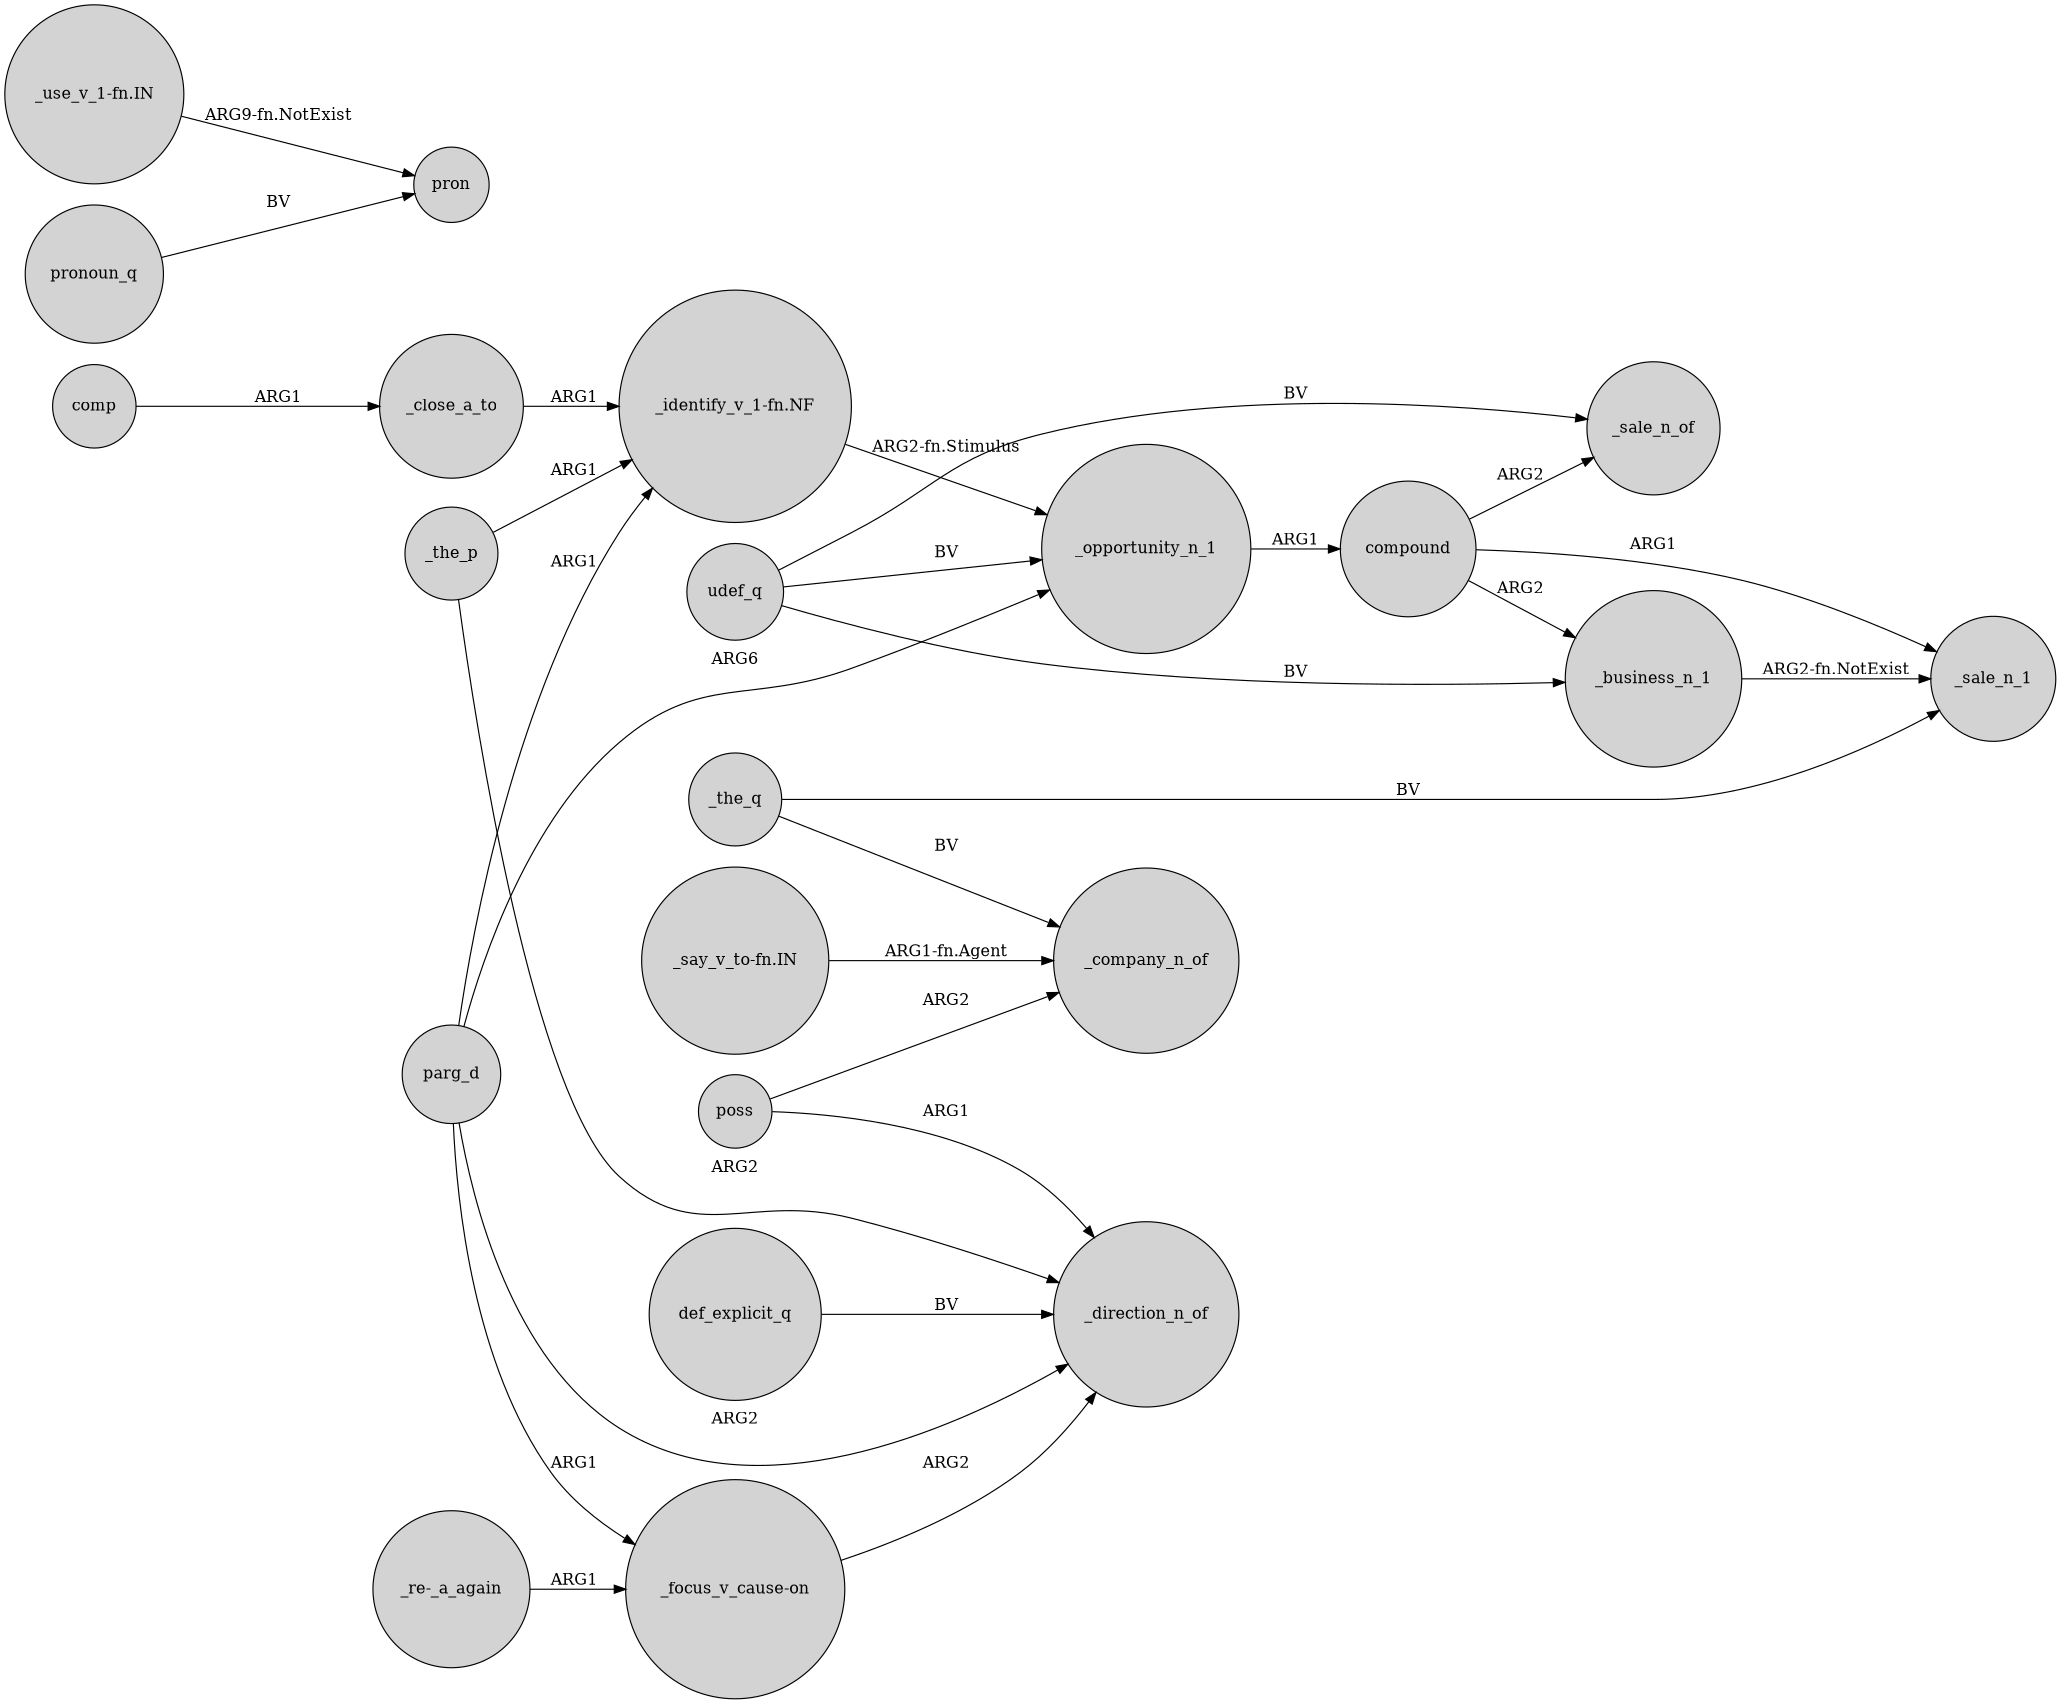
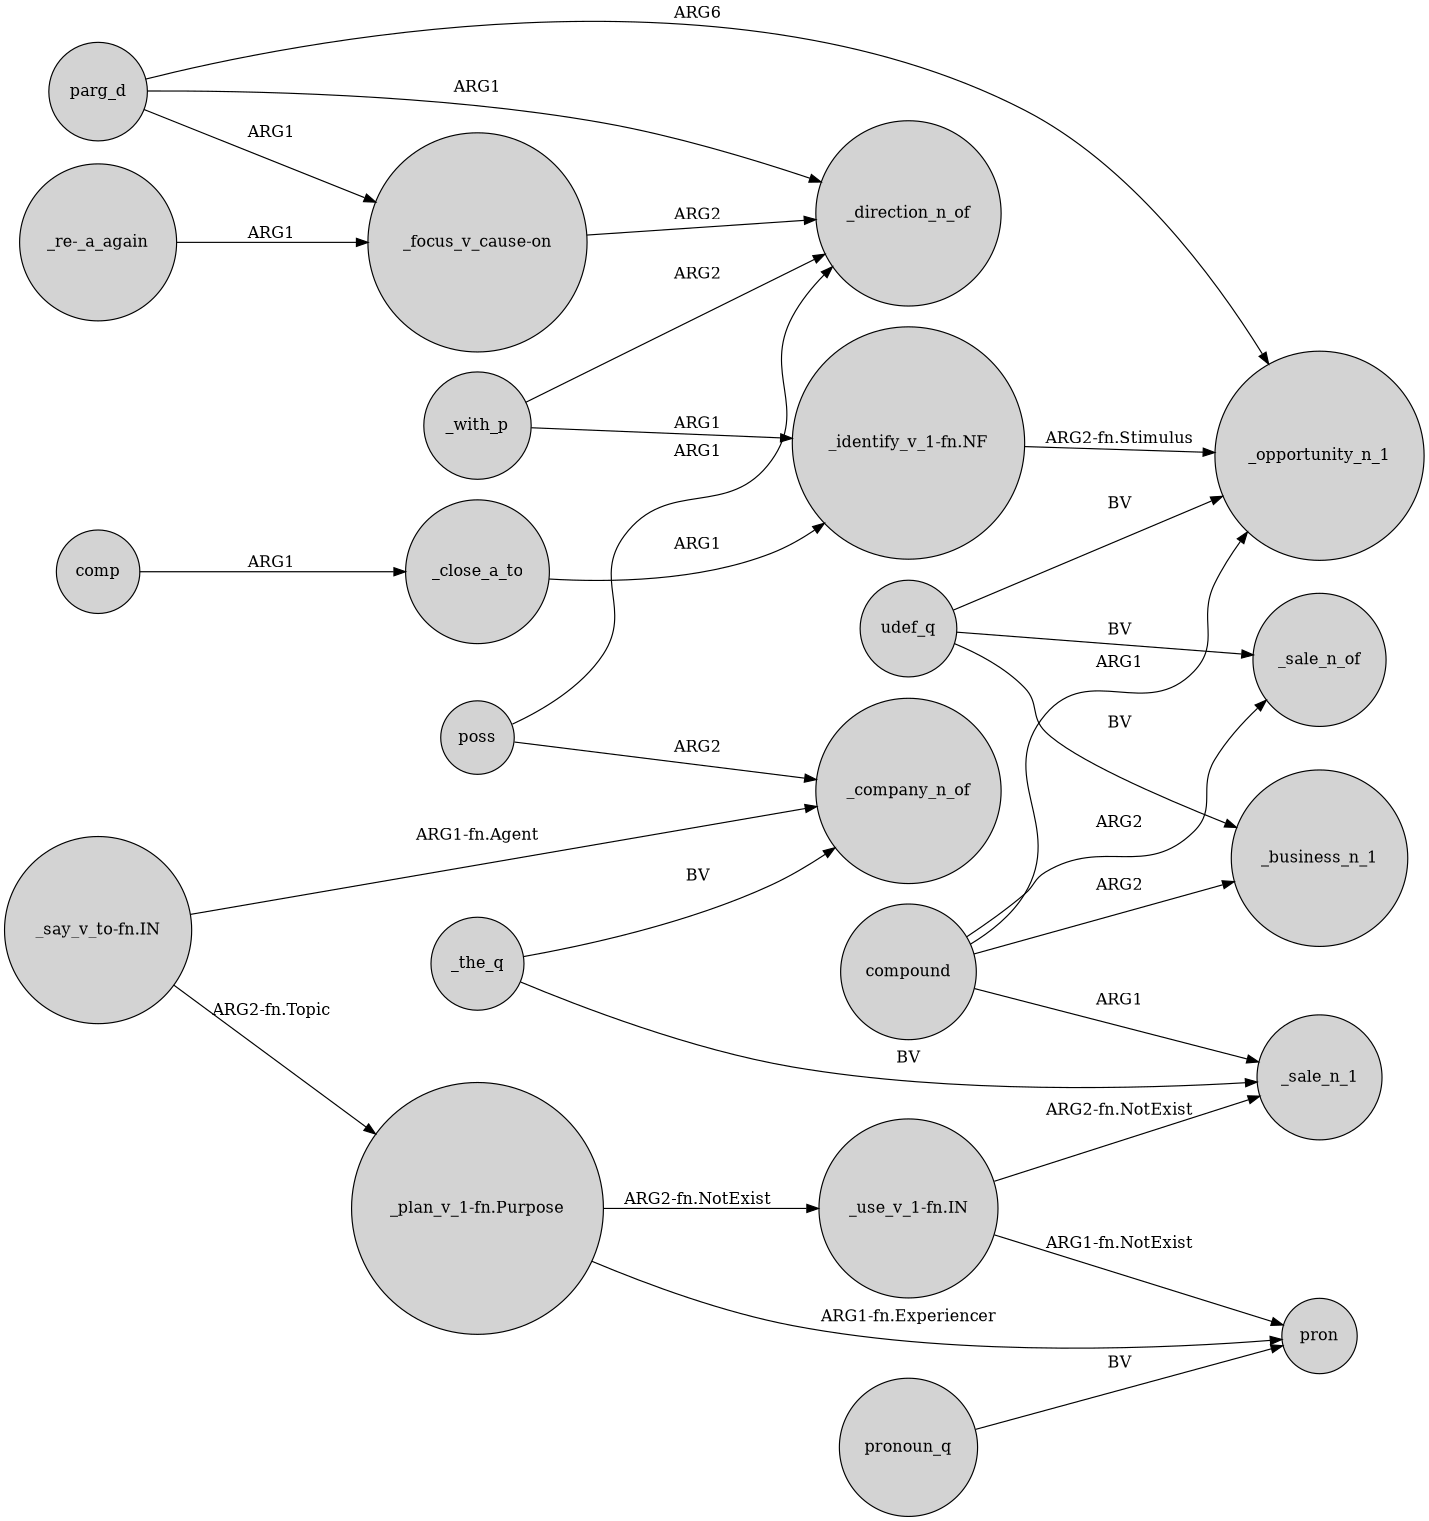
(279, 116) -> (1120, 1244)
(1290, 549) -> (1061, 701)
(451, 554) -> (477, 426)
(1830, 679) -> (1121, 1141)
(522, 750) -> none
none -> (477, 1208)
(735, 1314) -> none
(735, 1419) -> (477, 88)
